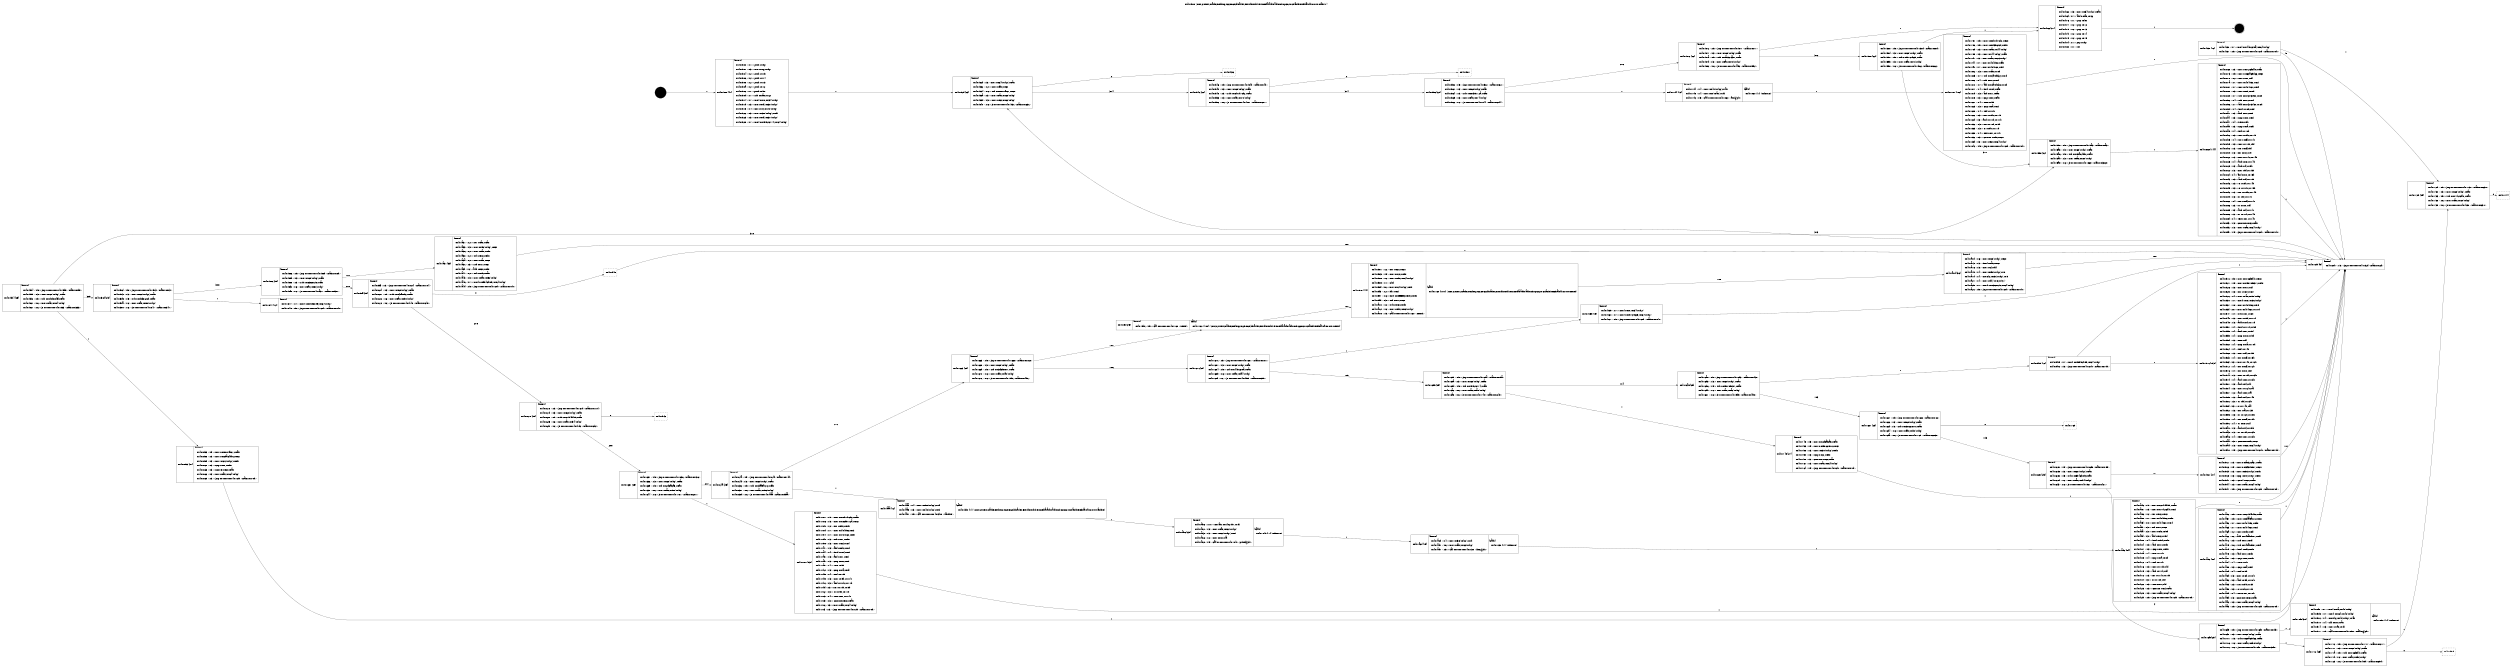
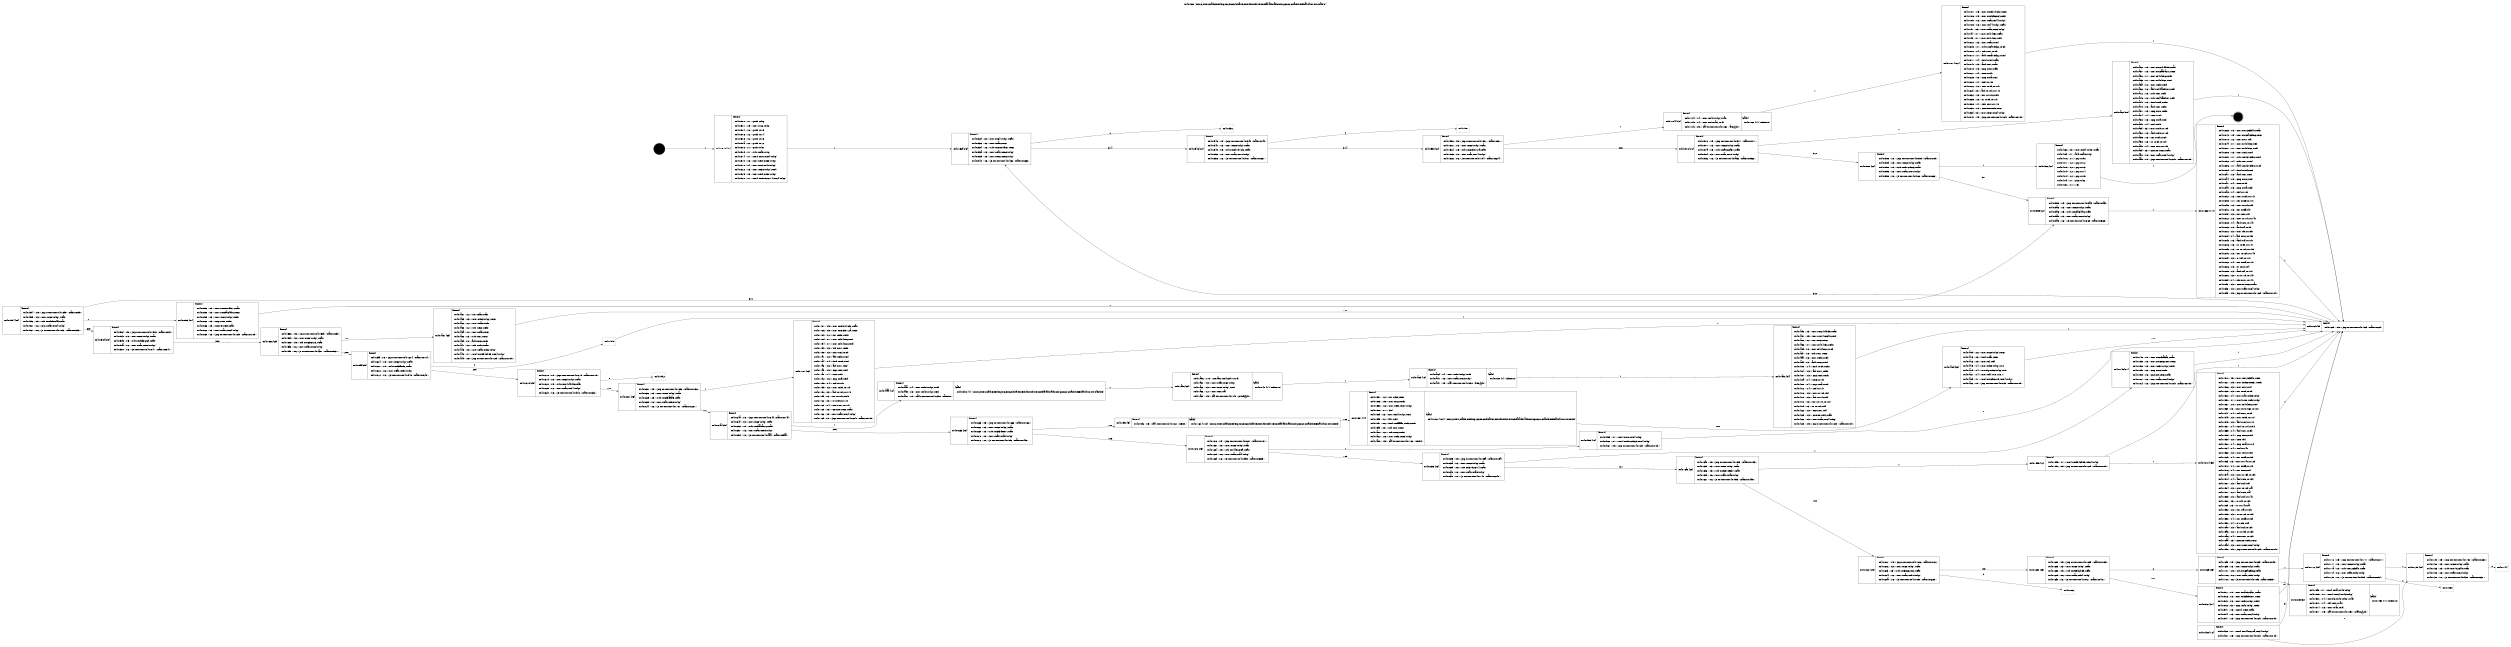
(1898, 33) -> (1934, 131)
(302, 305) -> none
